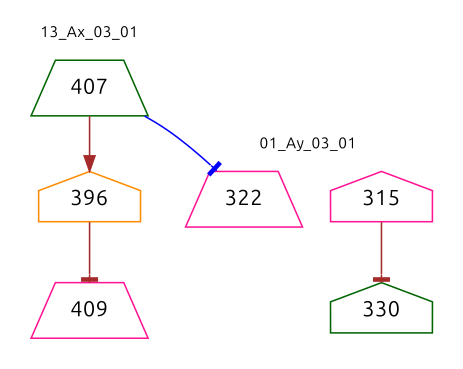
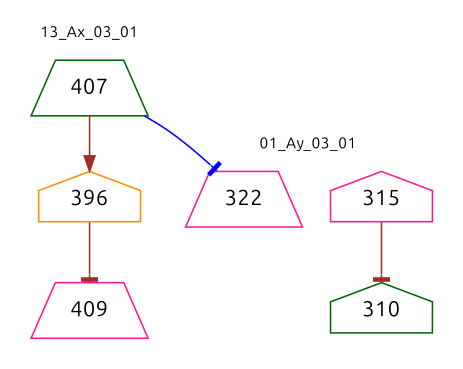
(381, 310) -> (381, 310)
